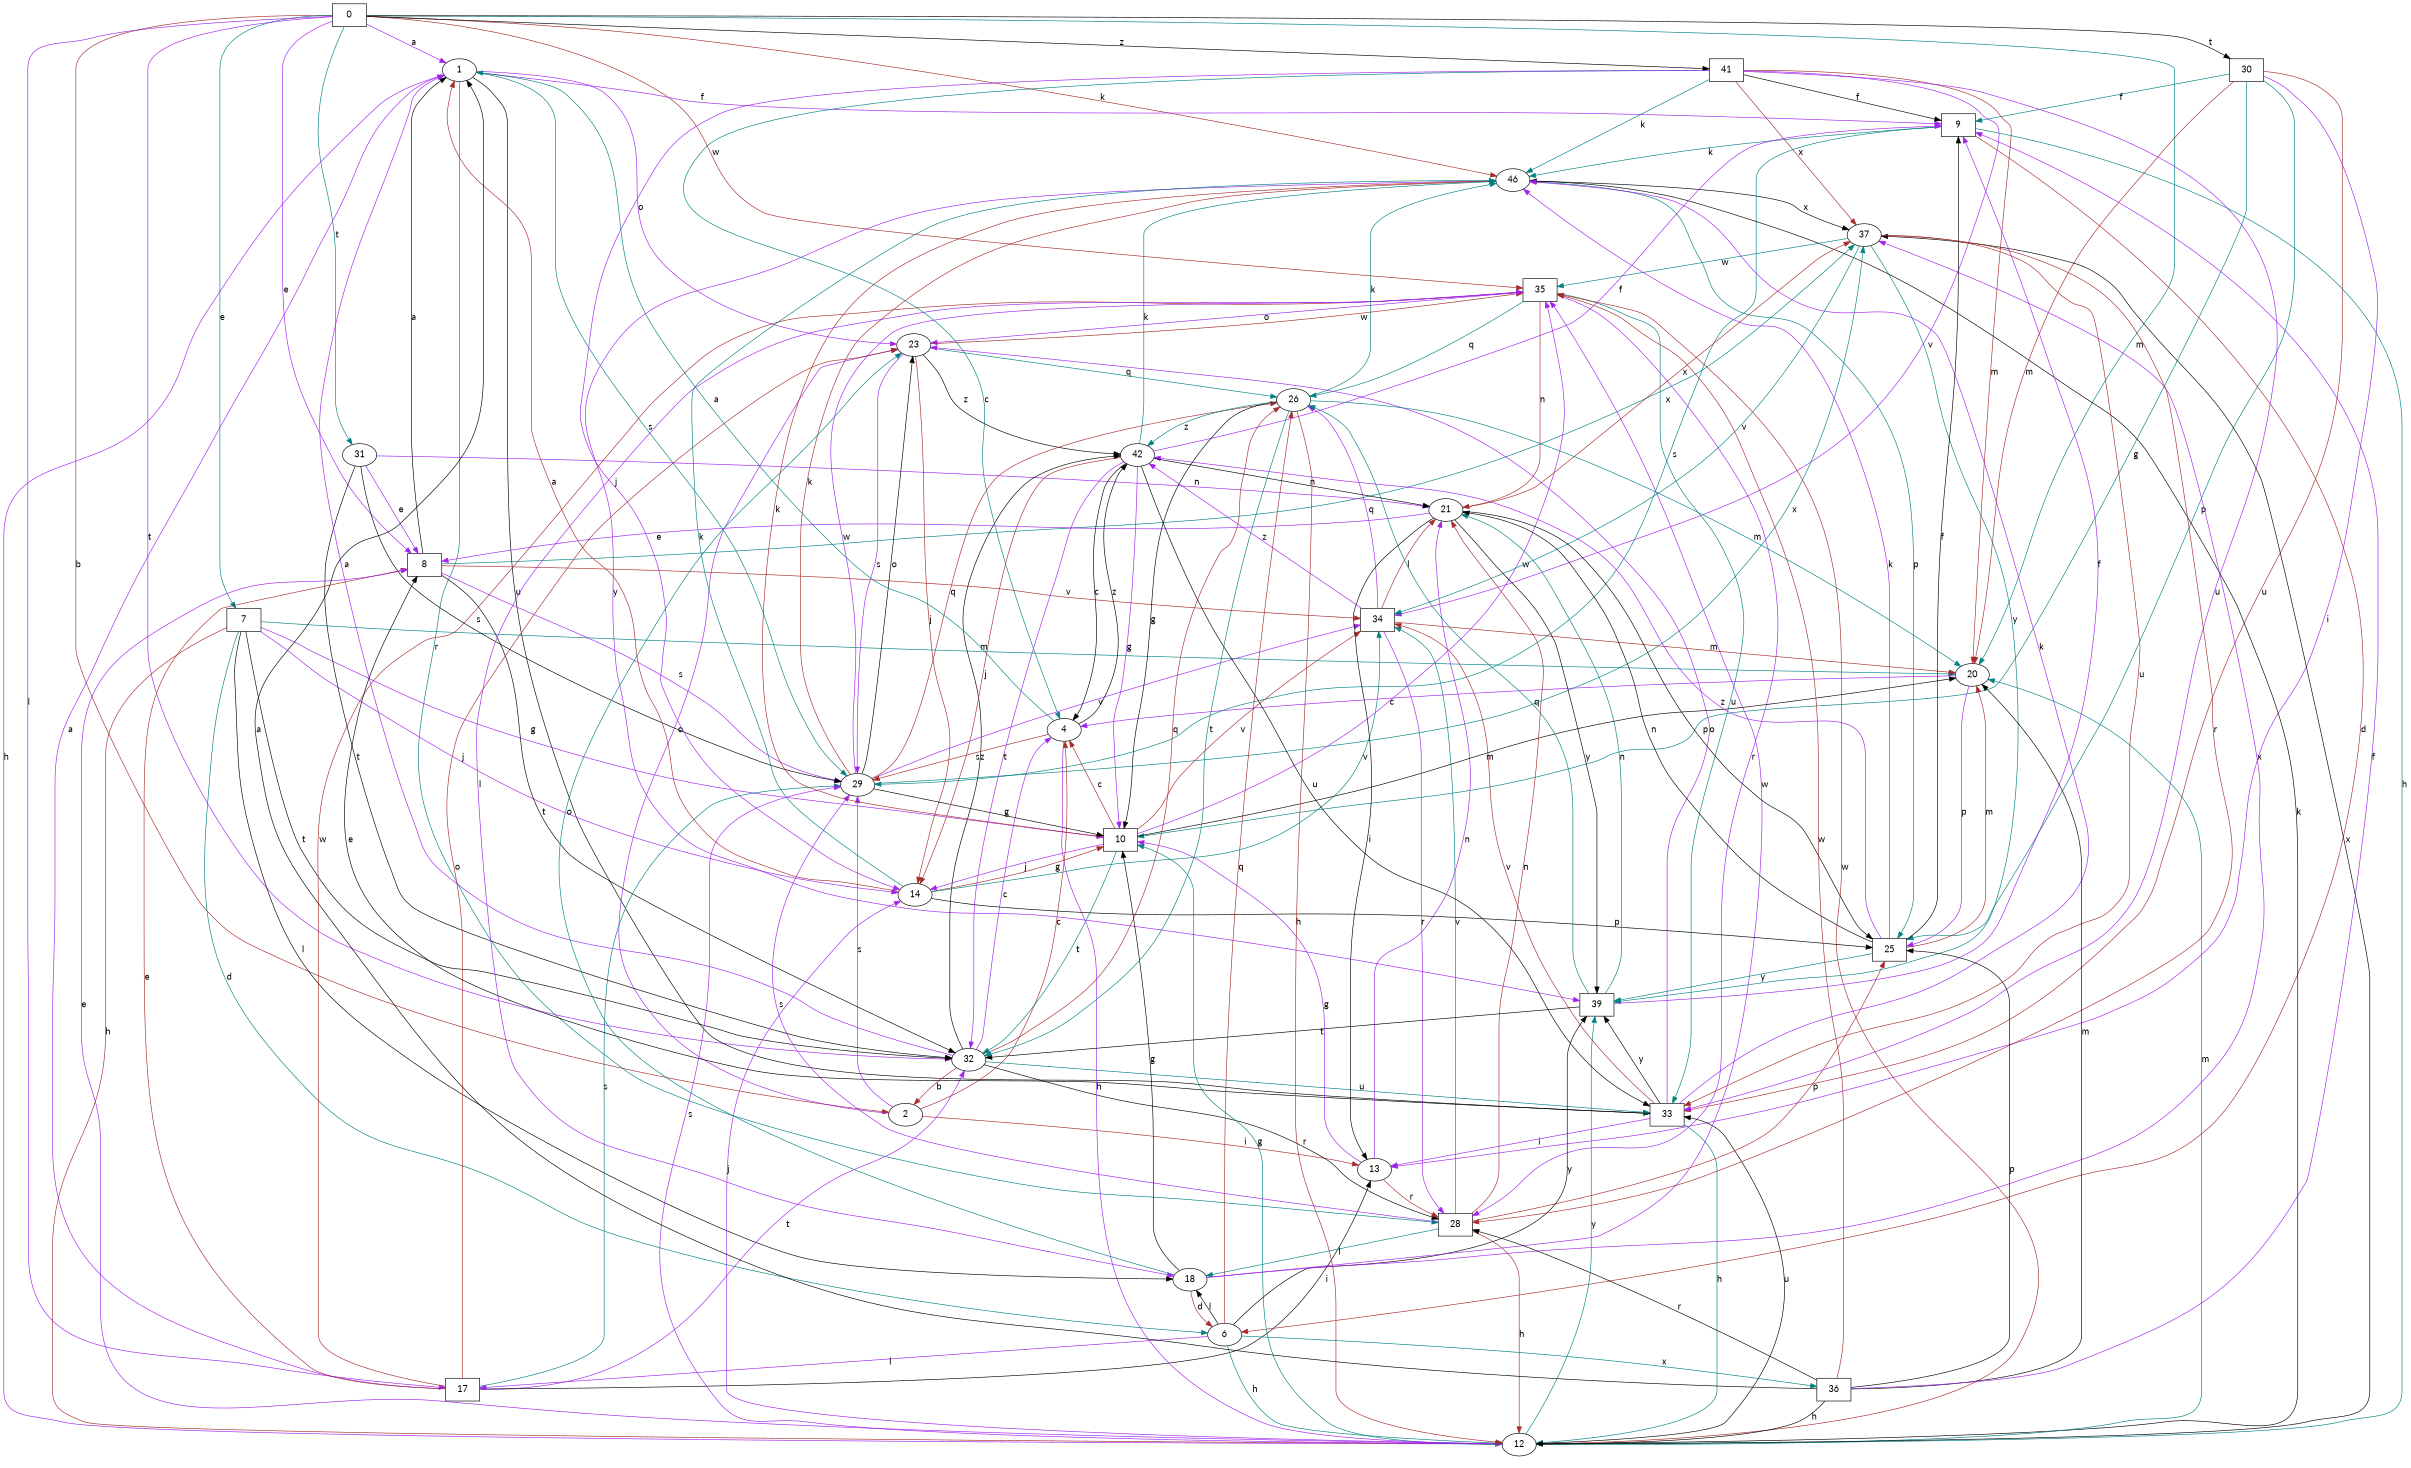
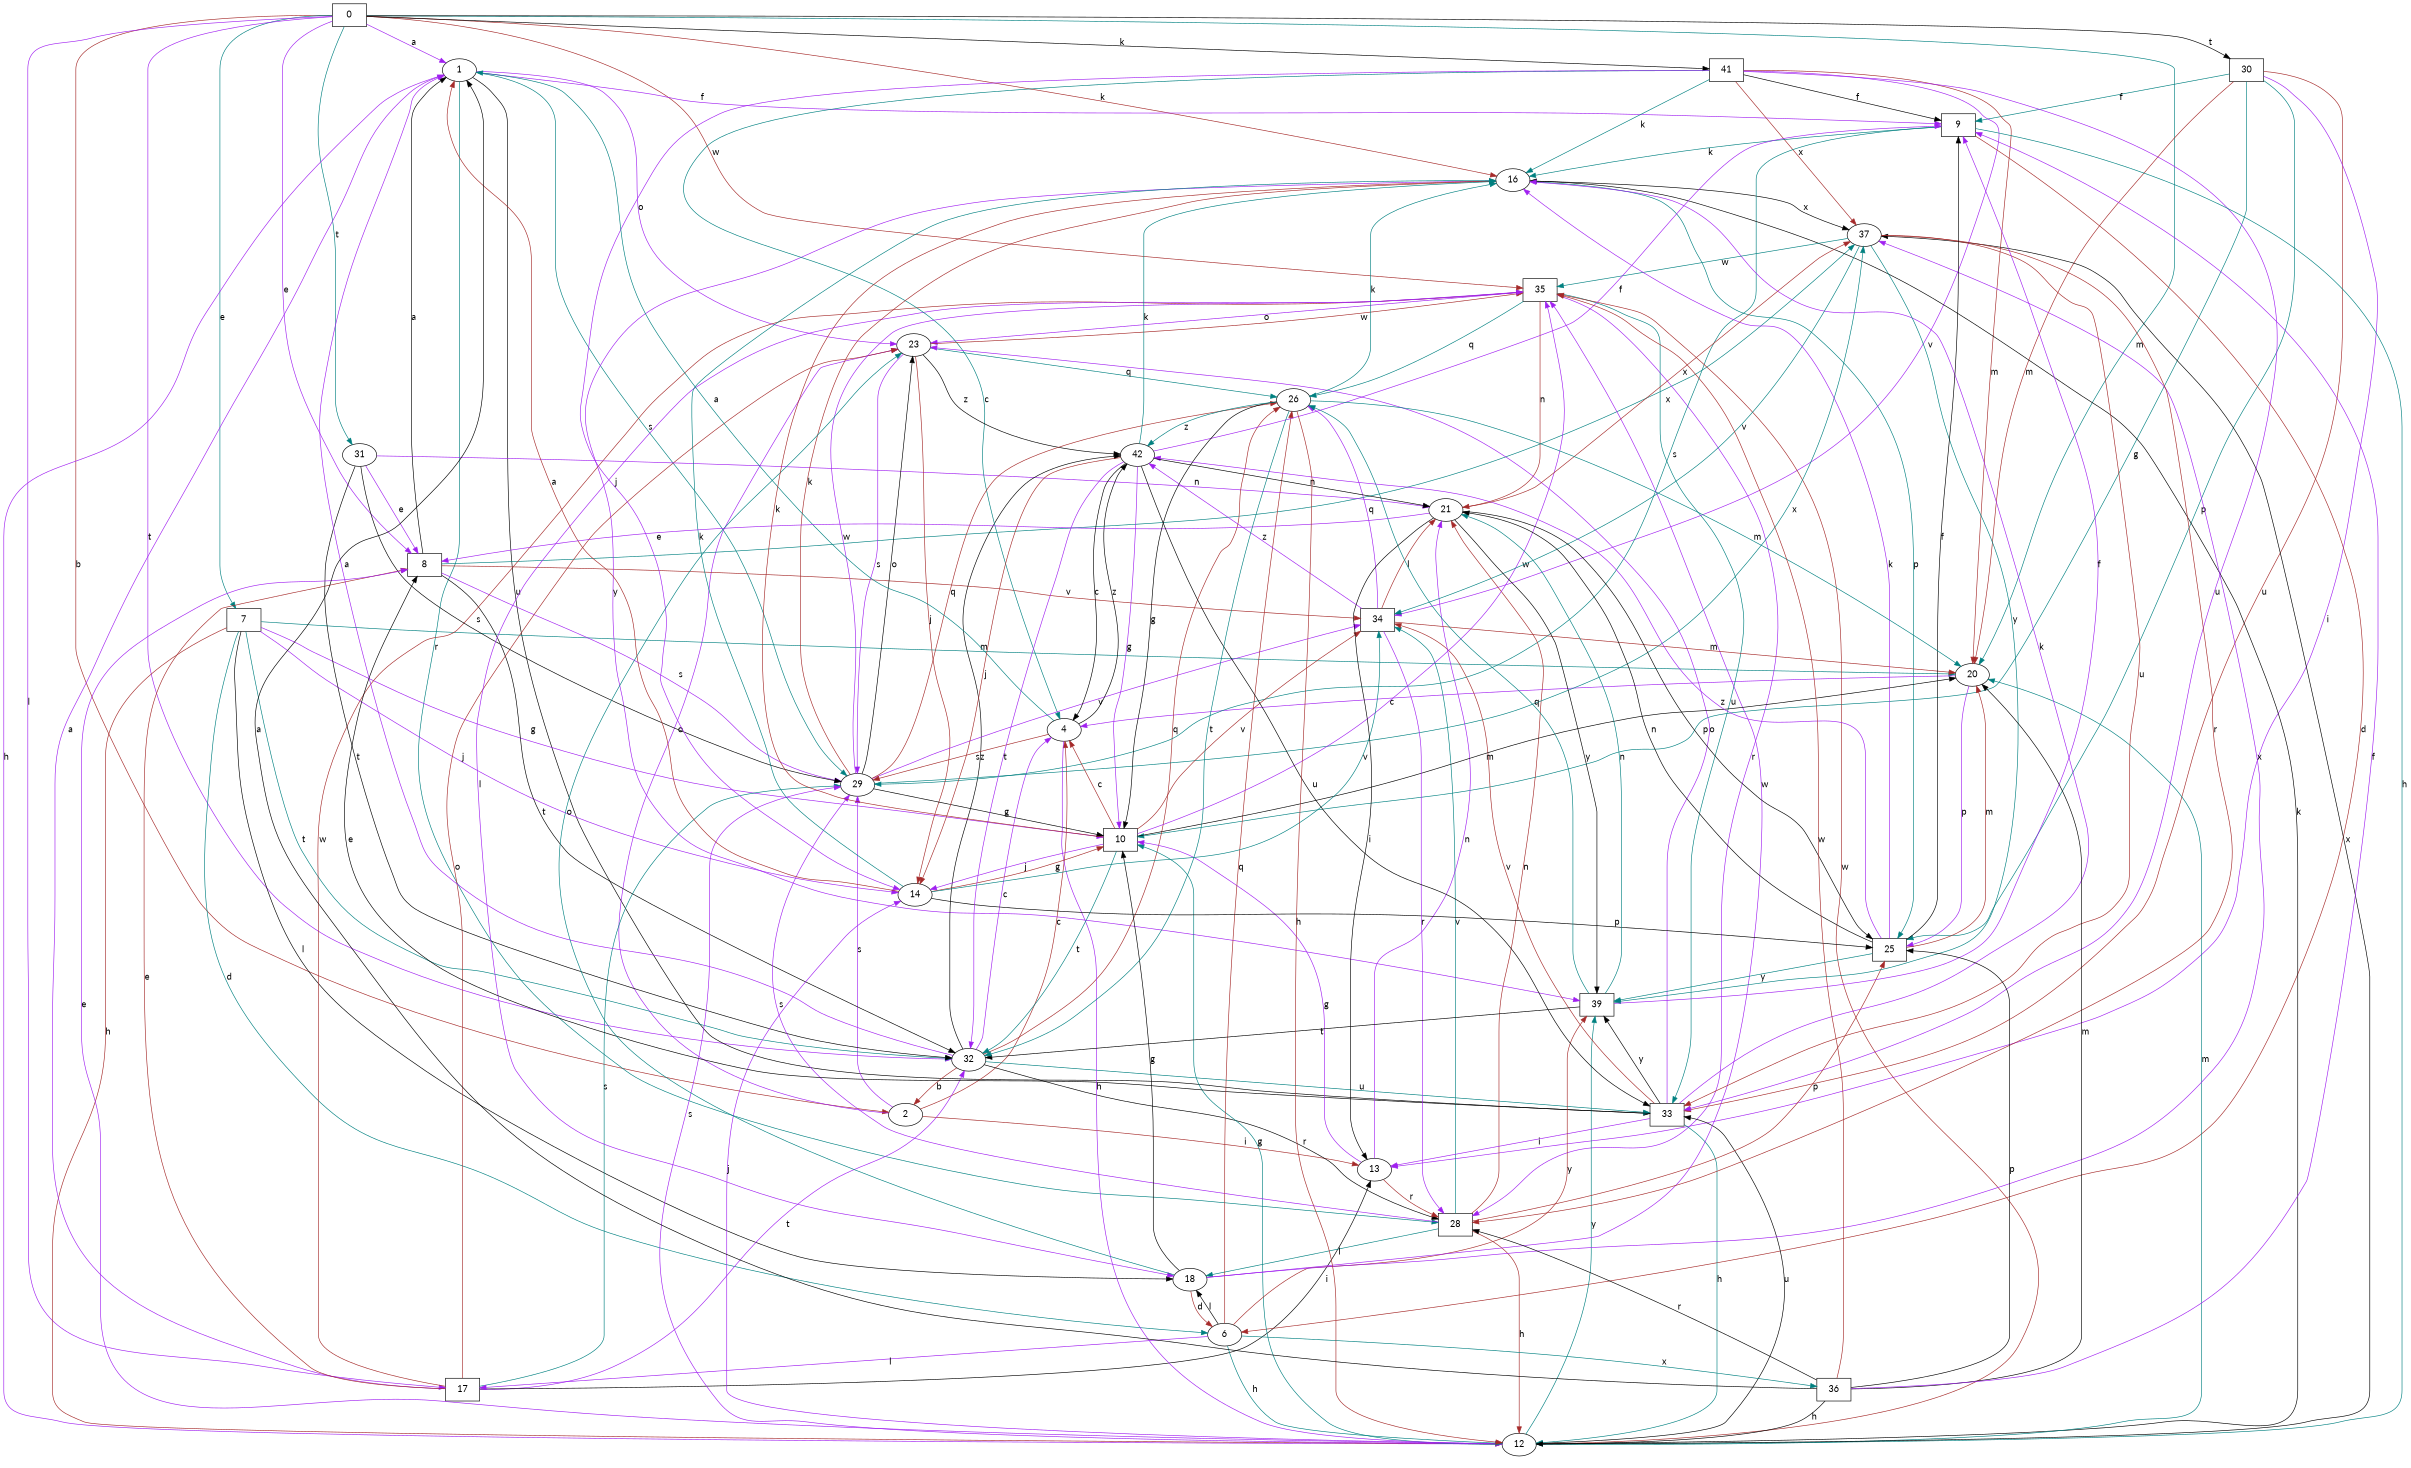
(1122, 43) -> (1122, 43)
(1513, 180) -> (1513, 180)
(469, 970) -> (469, 970)
(1484, 1244) -> (1484, 1244)
